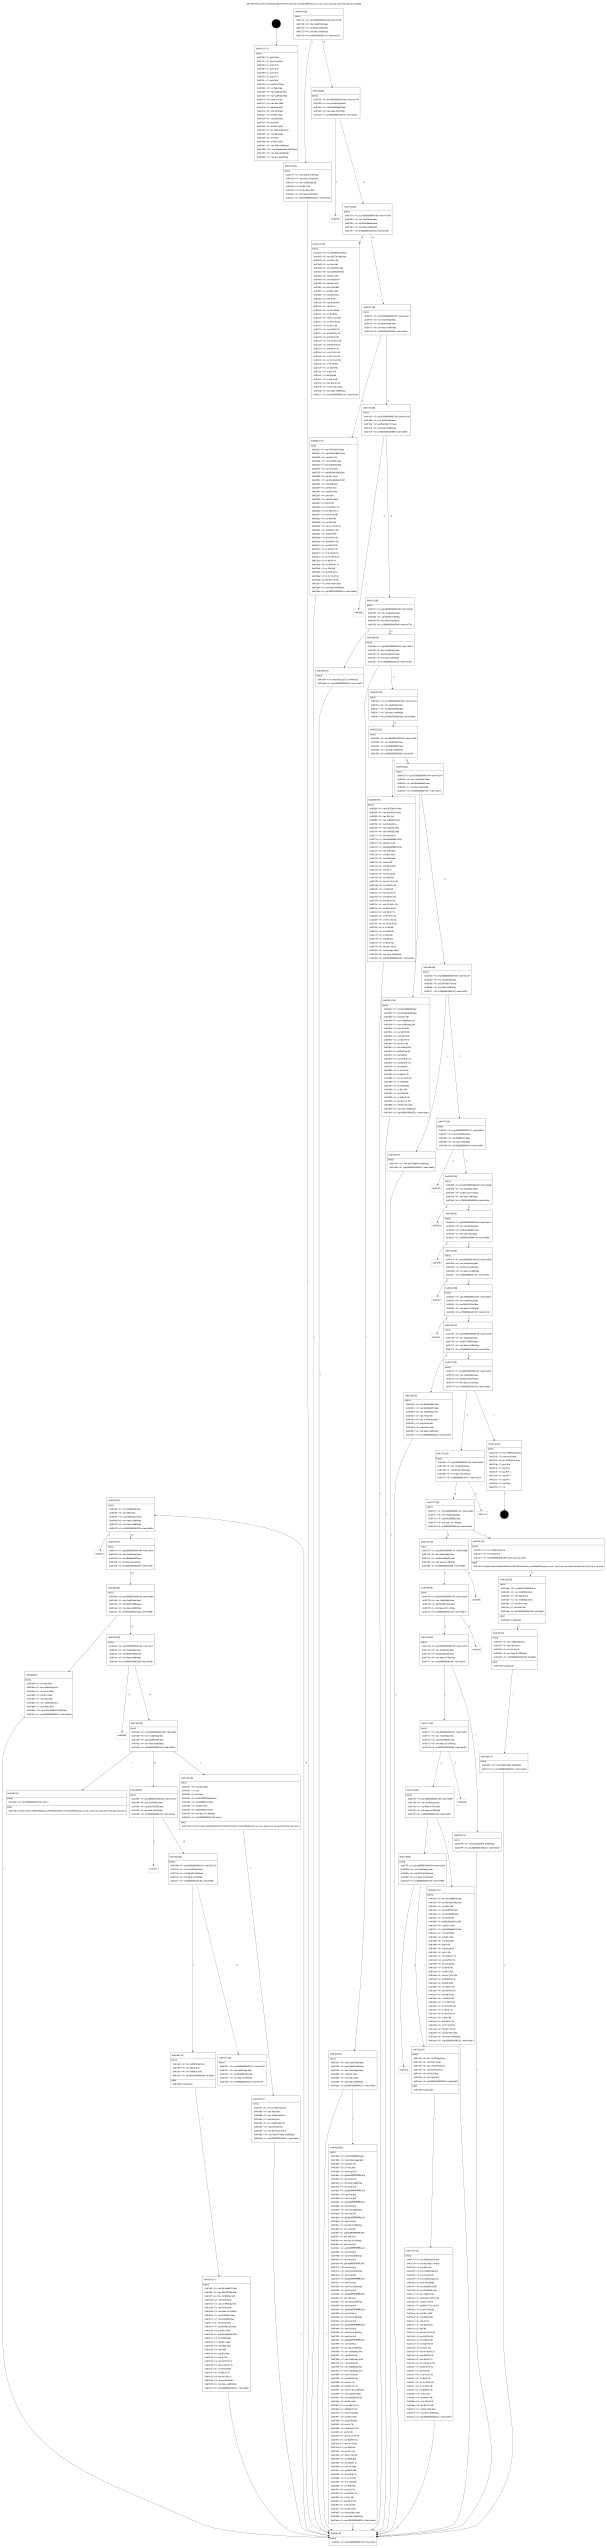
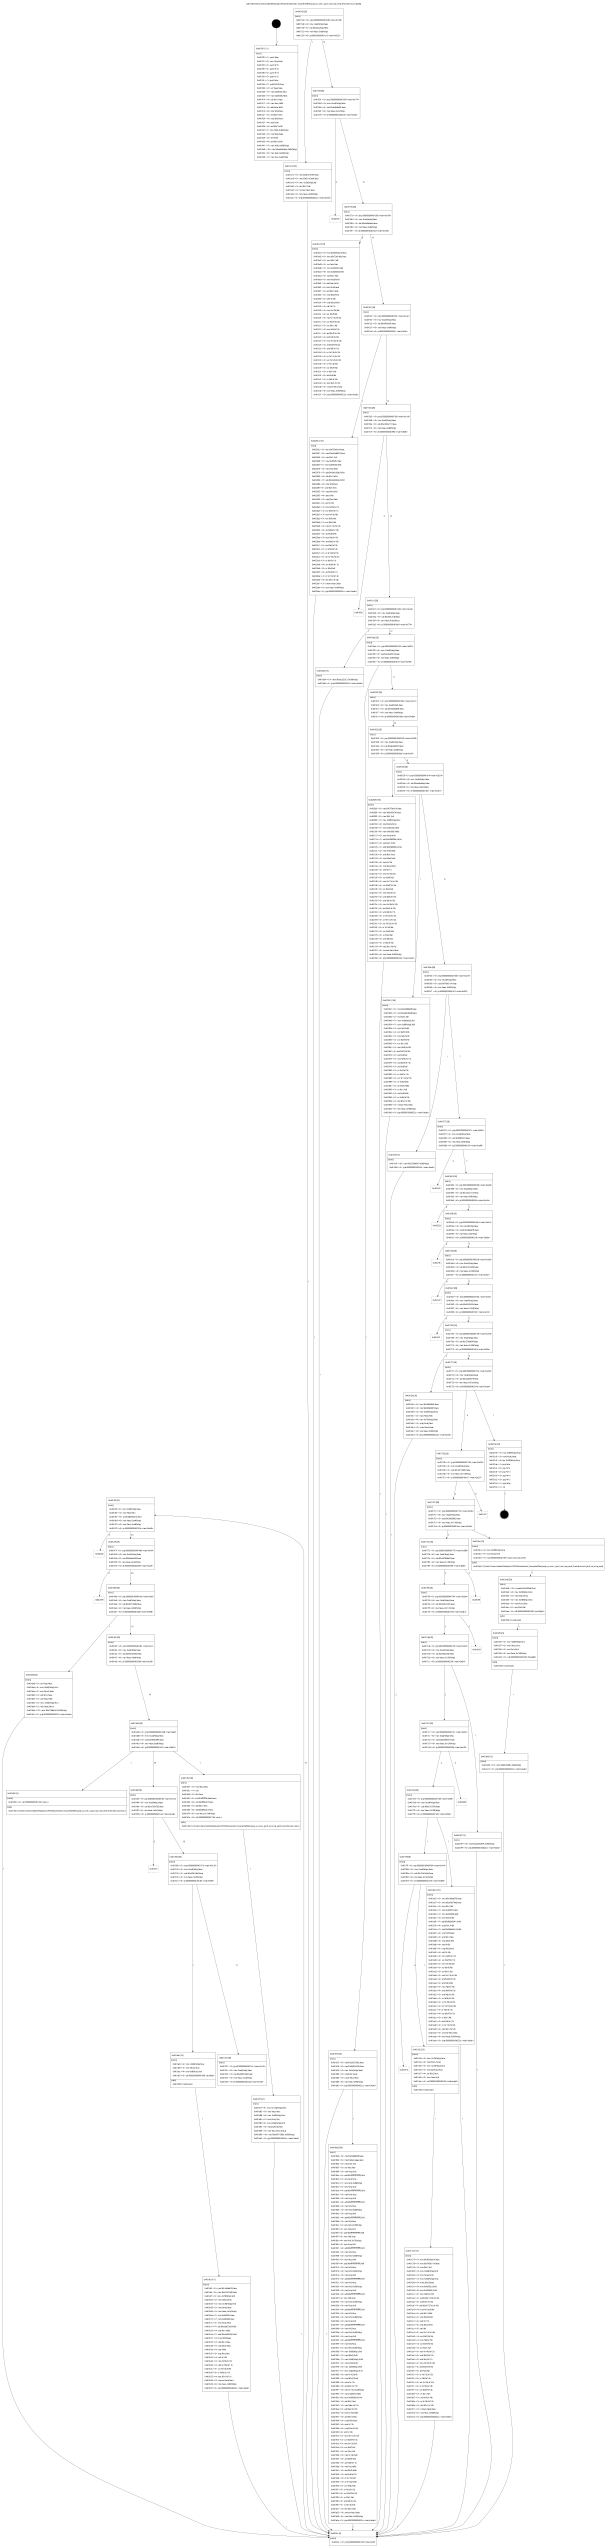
none -> (99, 1600)
(122, 1736) -> none
